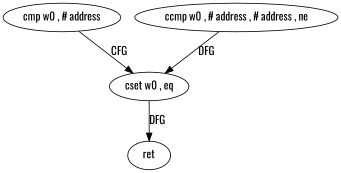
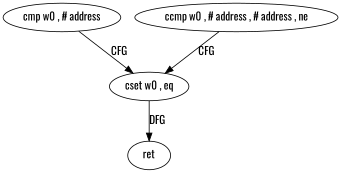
(207, 52) -> (207, 52)
